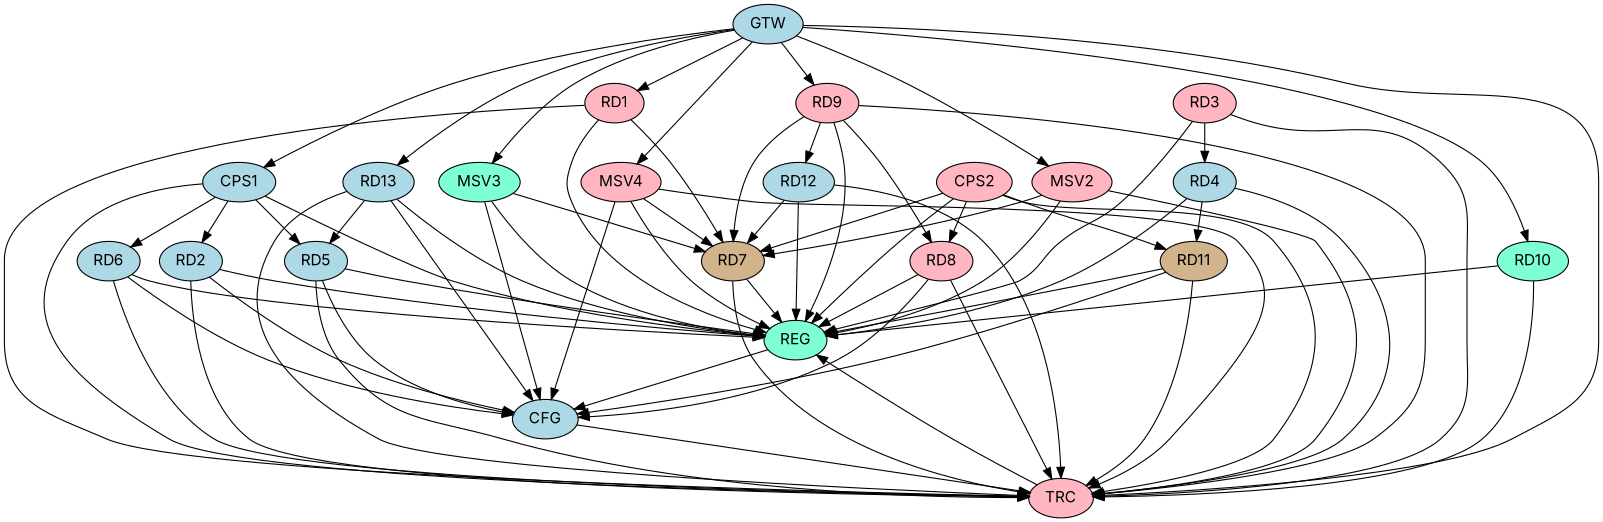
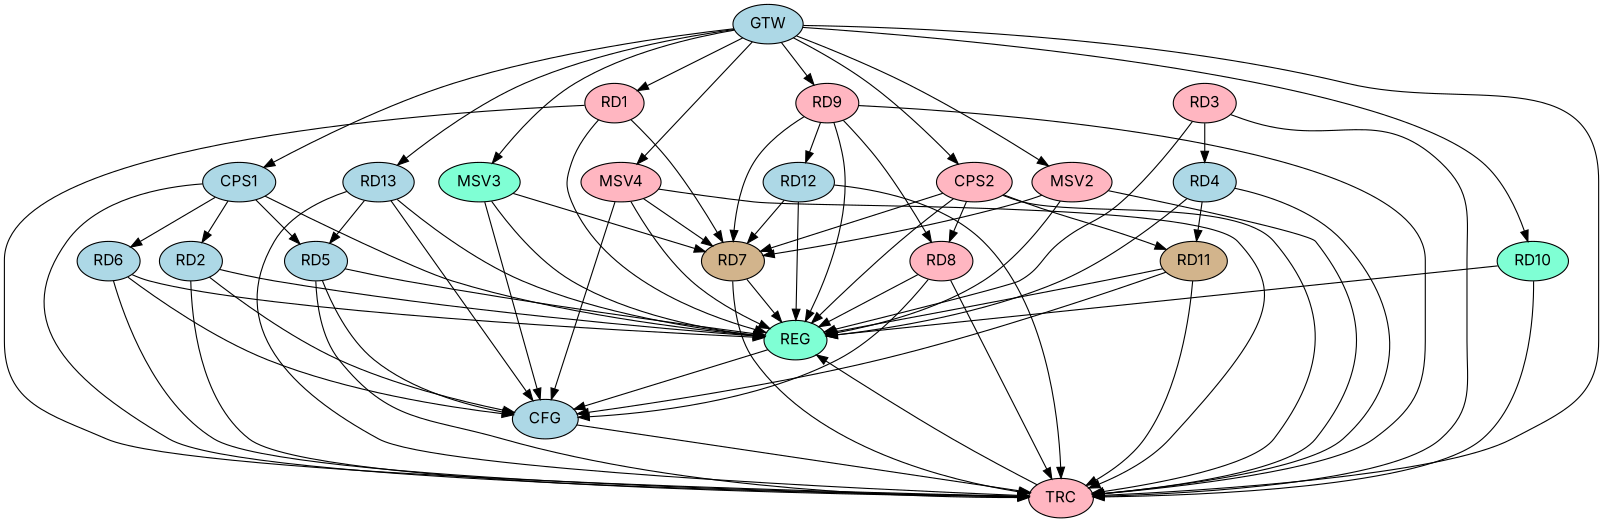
none -> (877, 90)
